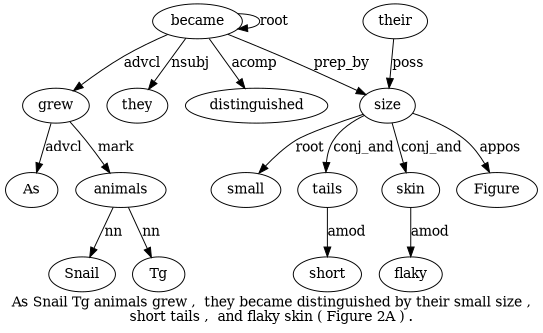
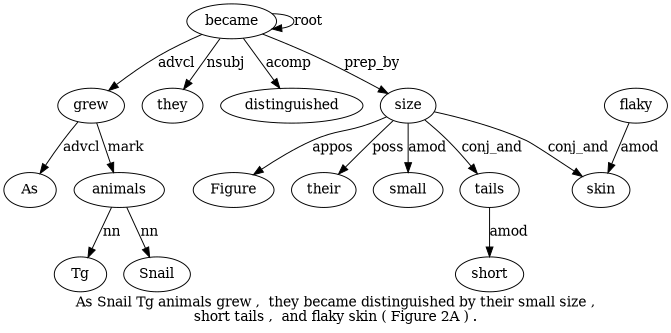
(392, 59) -> (369, 144)
(310, 148) -> (428, 148)
(411, 227) -> (620, 143)
